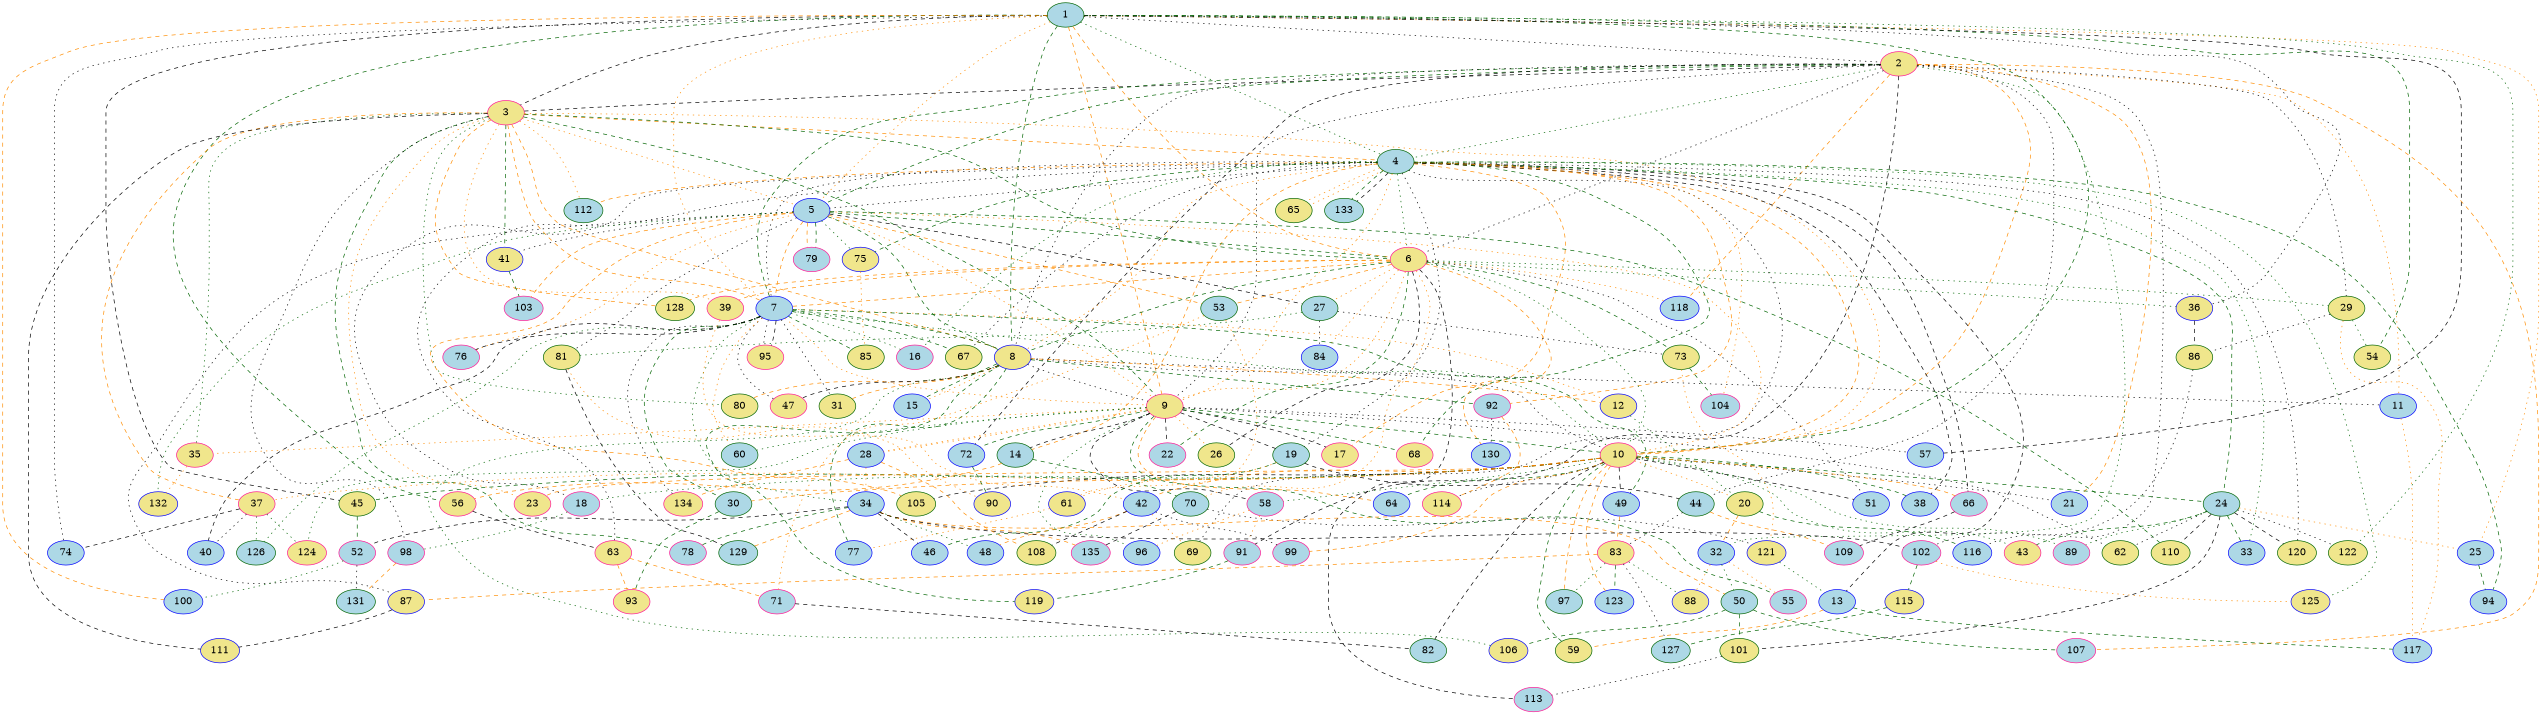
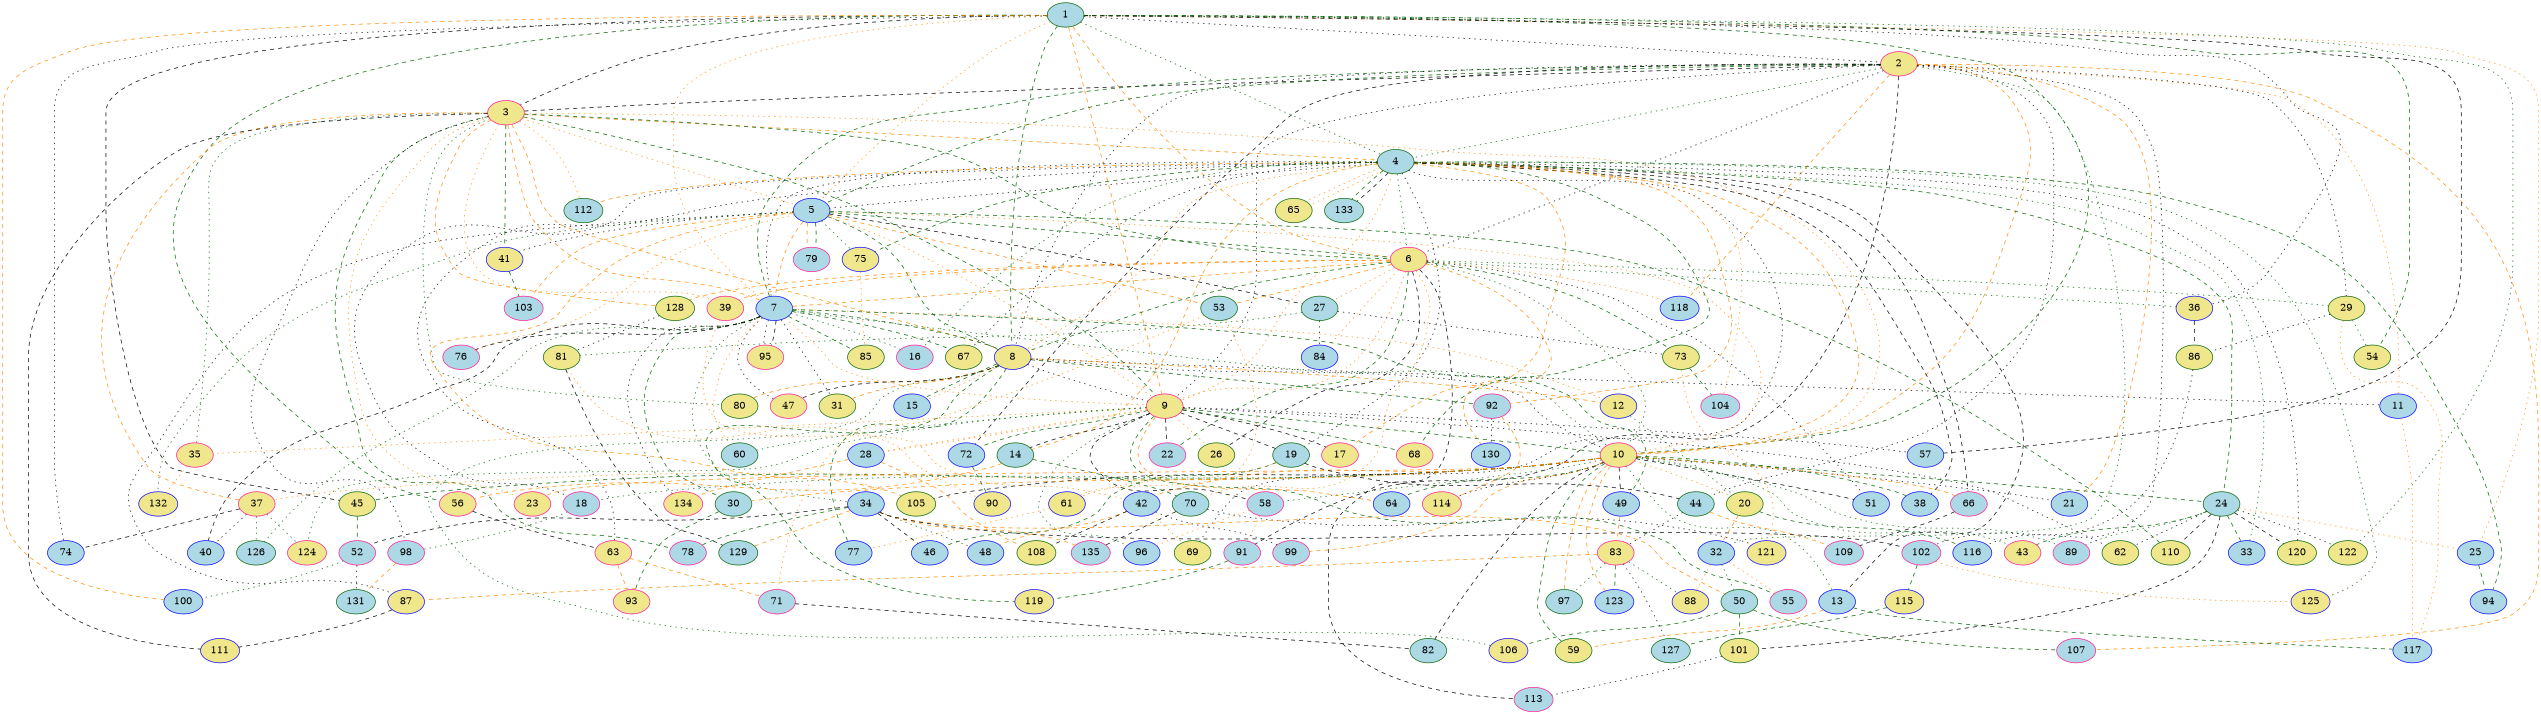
(682, 276) -> (606, 338)
(1802, 577) -> (1724, 528)
